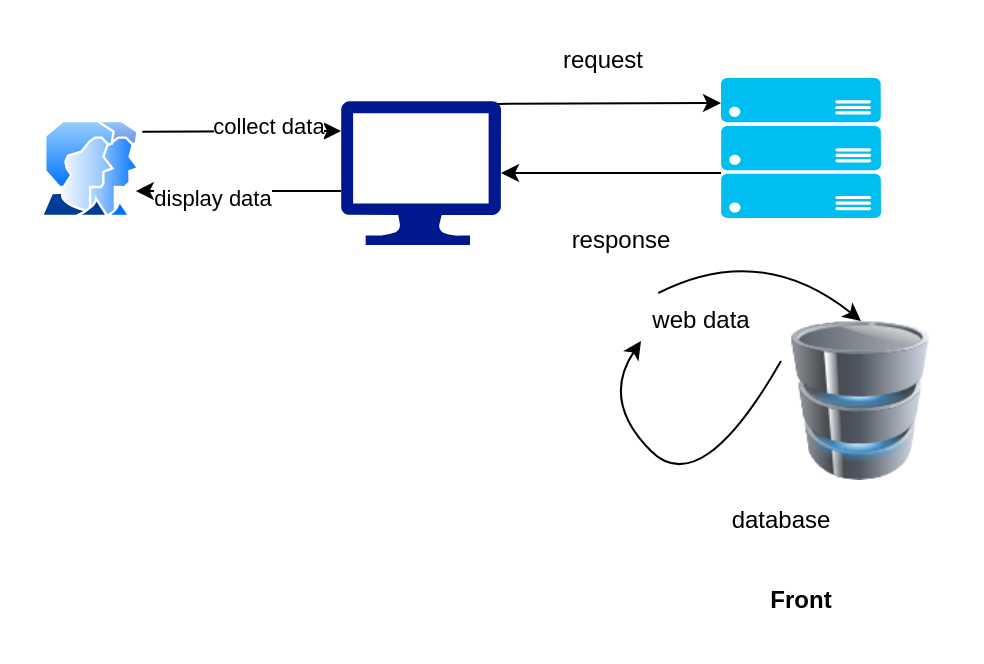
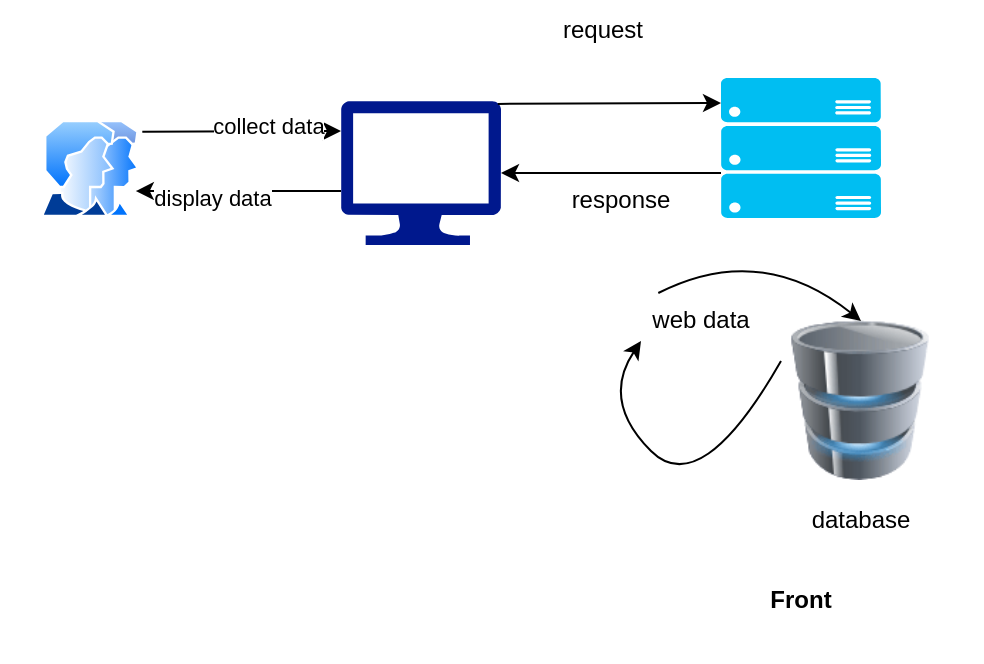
(603, 61) -> (603, 31)
(621, 241) -> (621, 201)
(781, 521) -> (861, 521)
